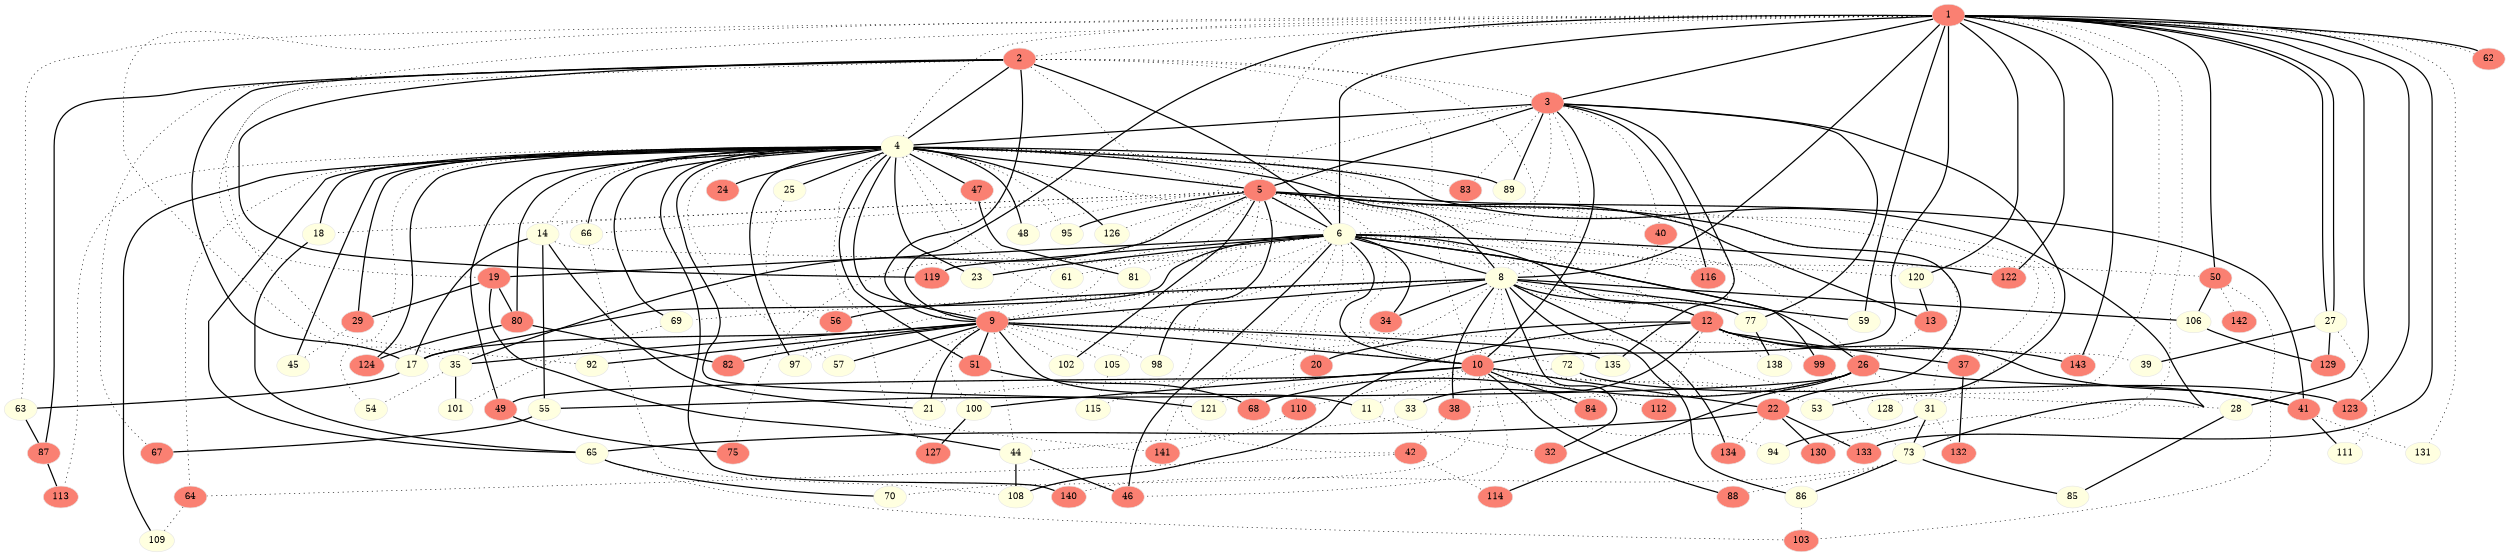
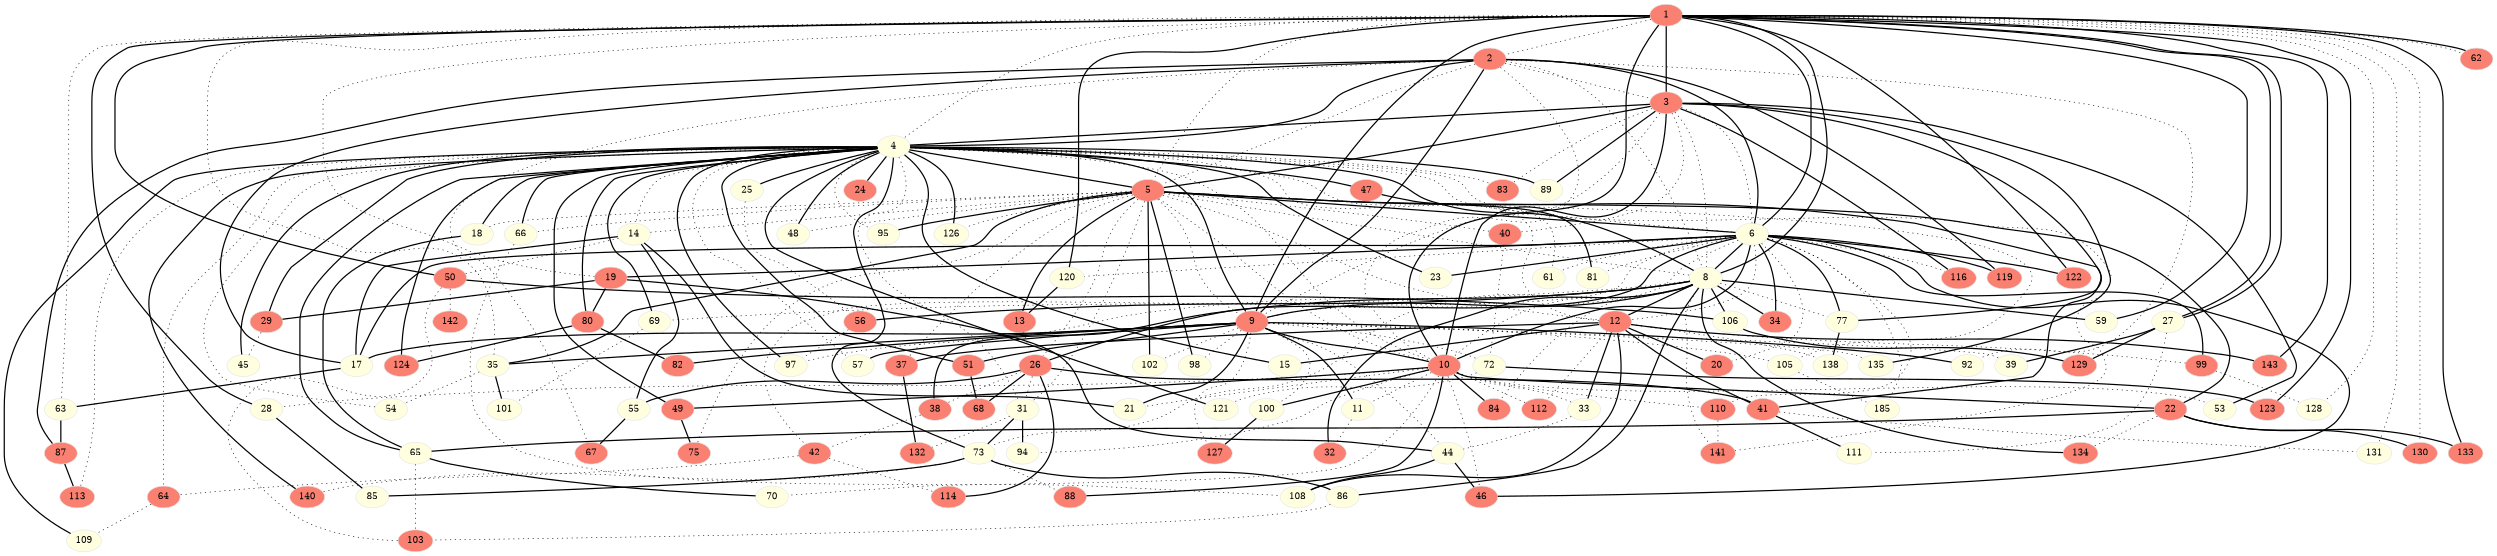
(1335, 336) -> (1566, 334)
none -> (1285, 366)
(1093, 409) -> (1882, 409)
